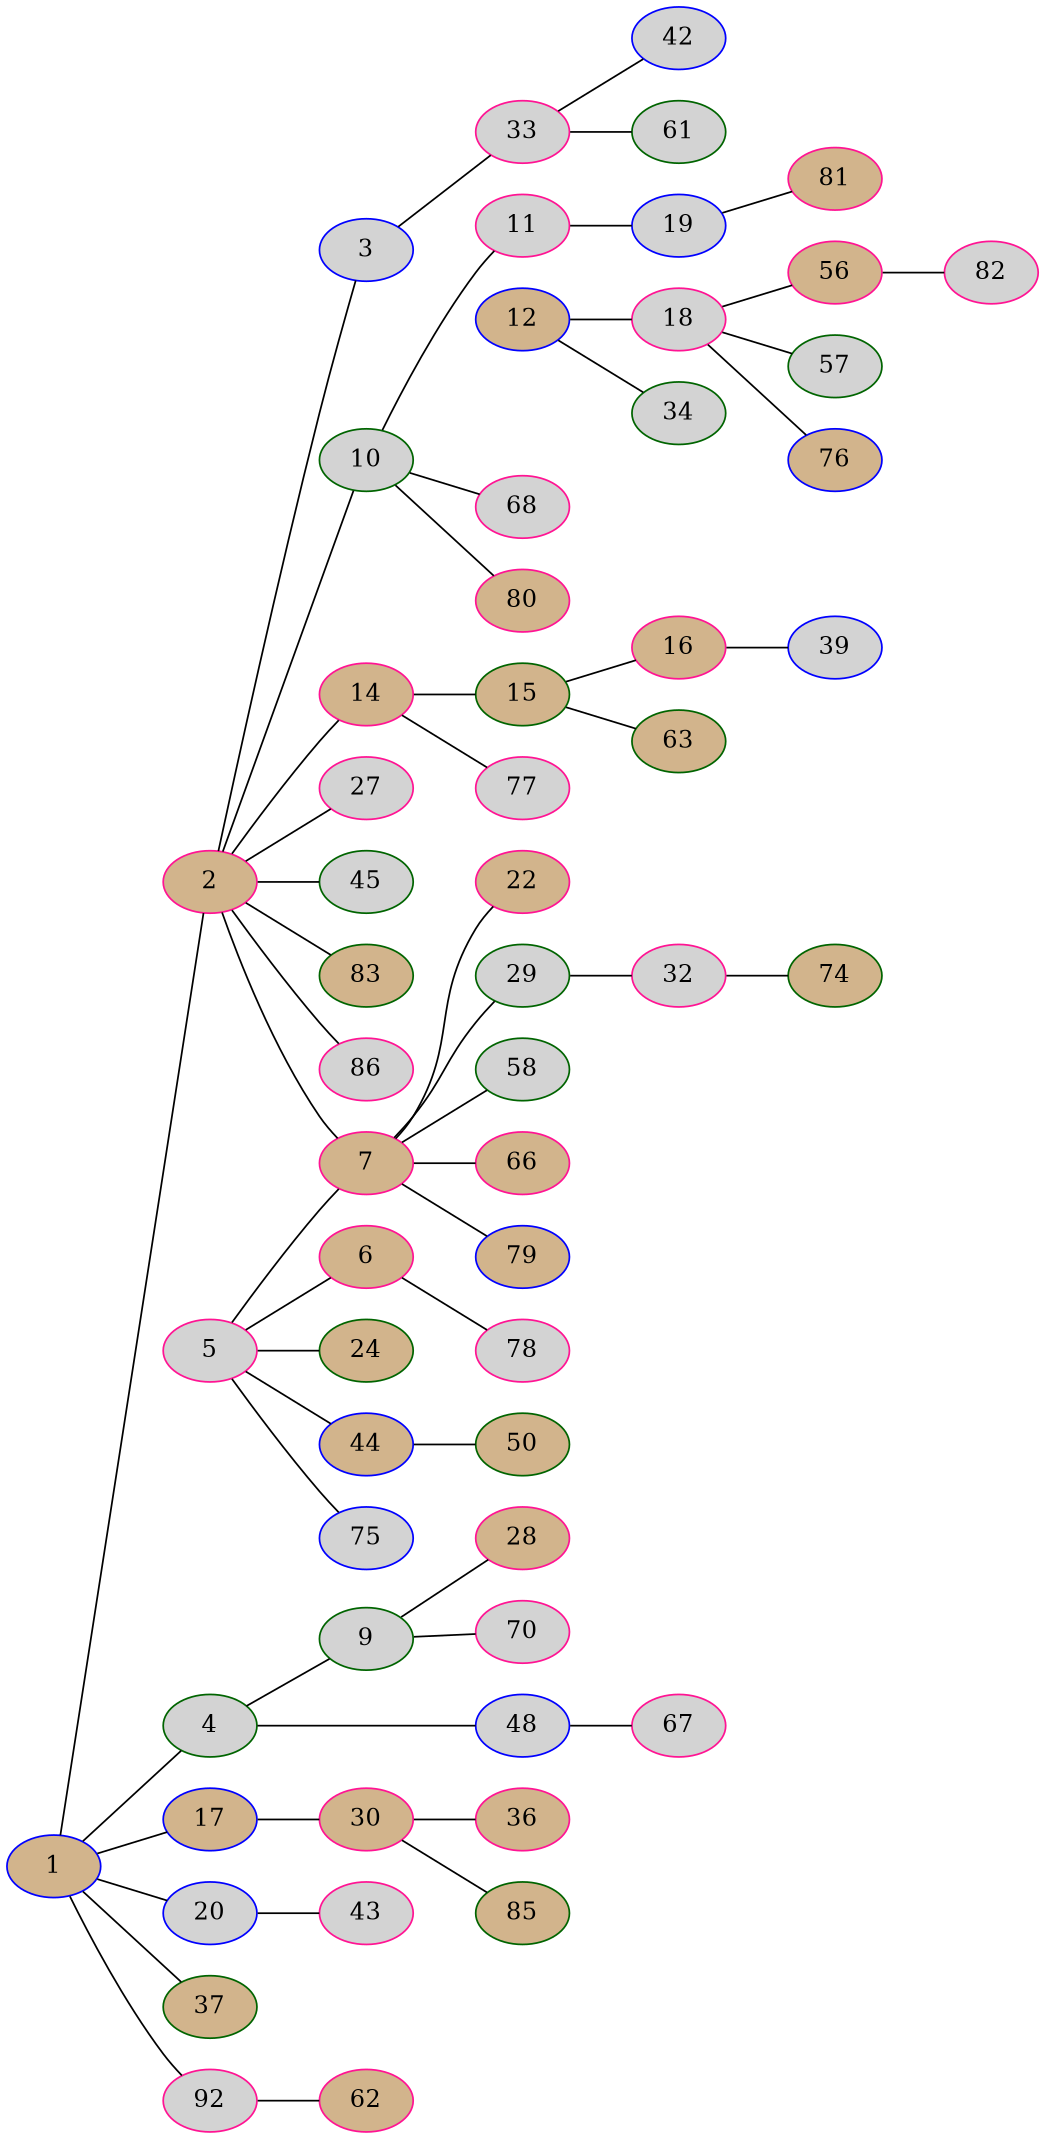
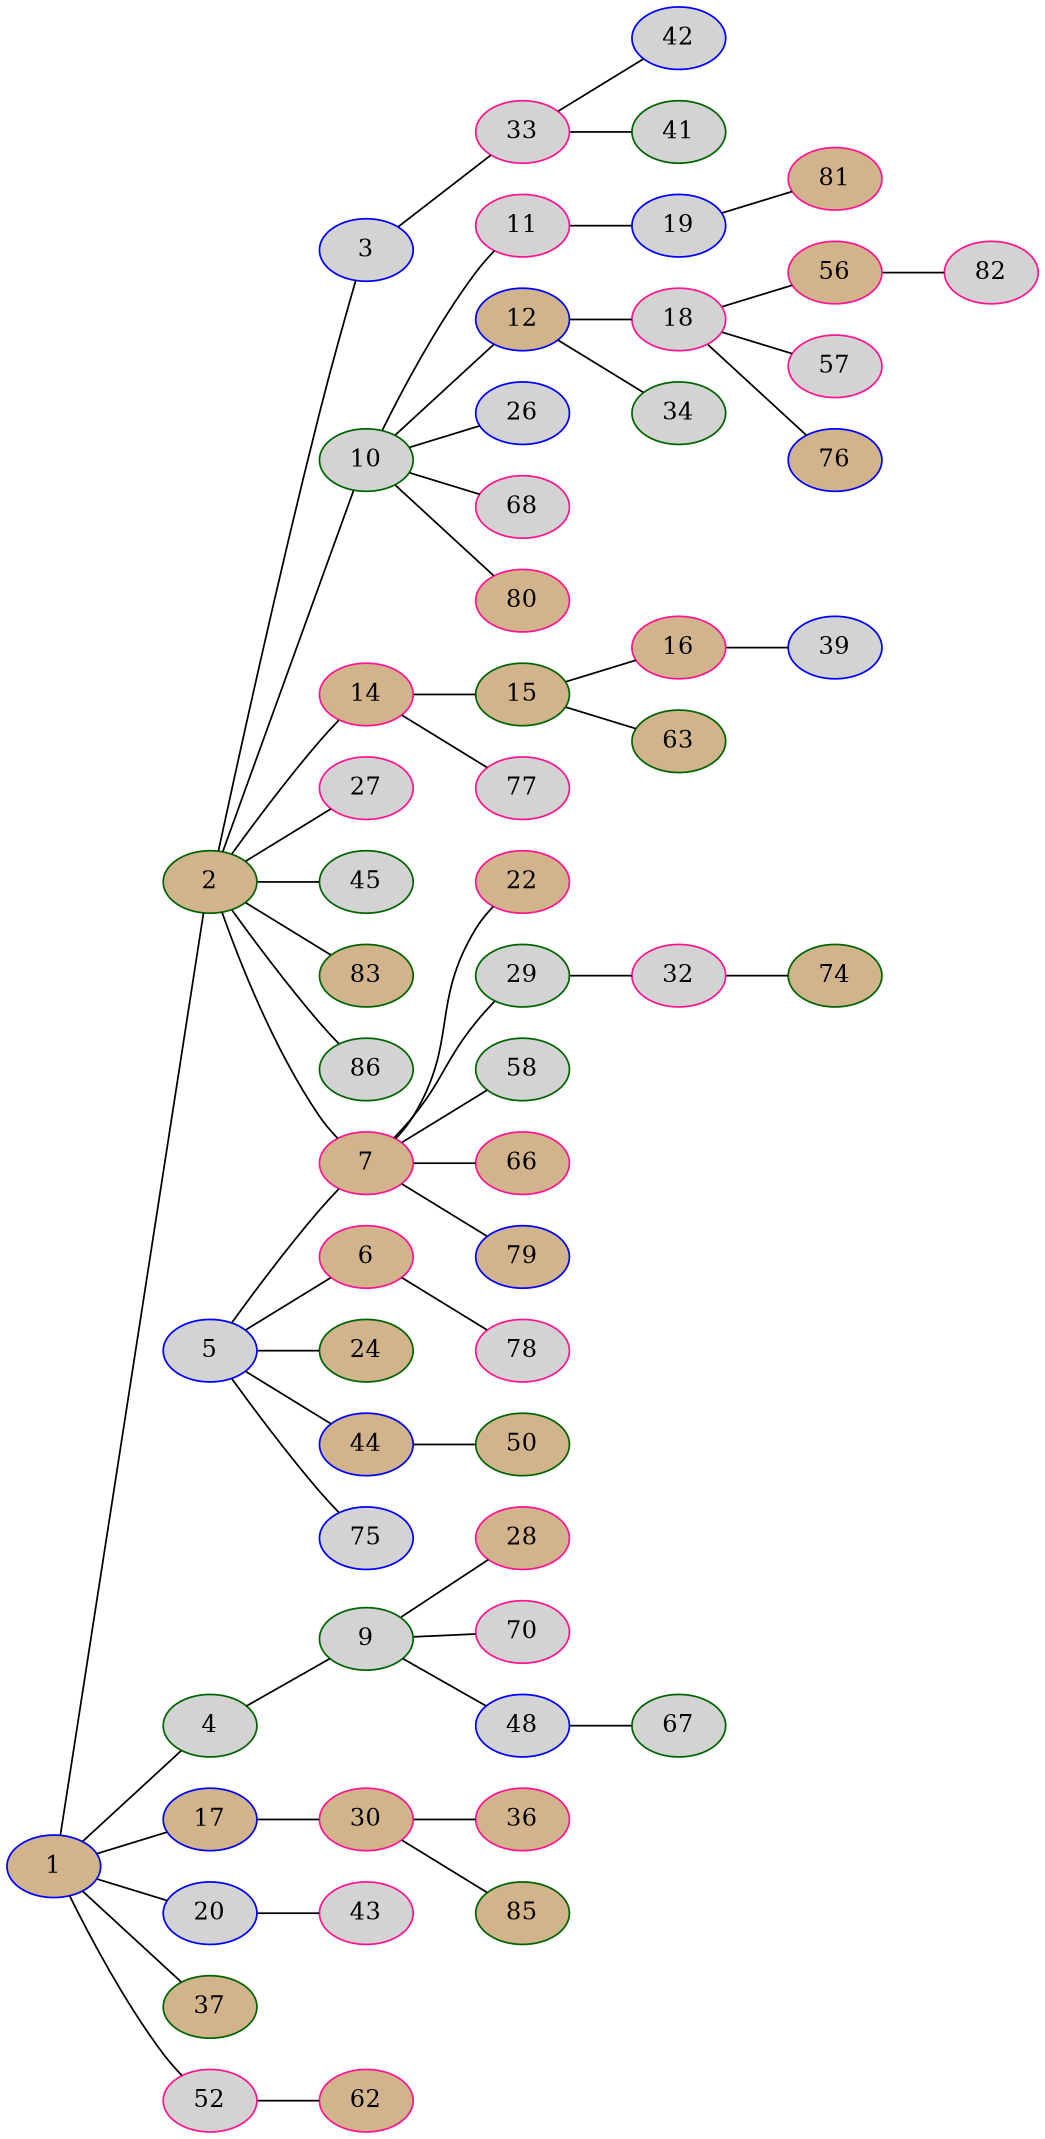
(679, 132) -> (679, 132)
(835, 366) -> (835, 366)
none -> (445, 390)
none -> (523, 413)
(210, 882) -> (210, 882)
(366, 1069) -> (366, 1069)
(210, 1351) -> (210, 1351)
(366, 1726) -> (444, 1682)
(679, 1726) -> (679, 1726)
(210, 2101) -> (210, 2101)
